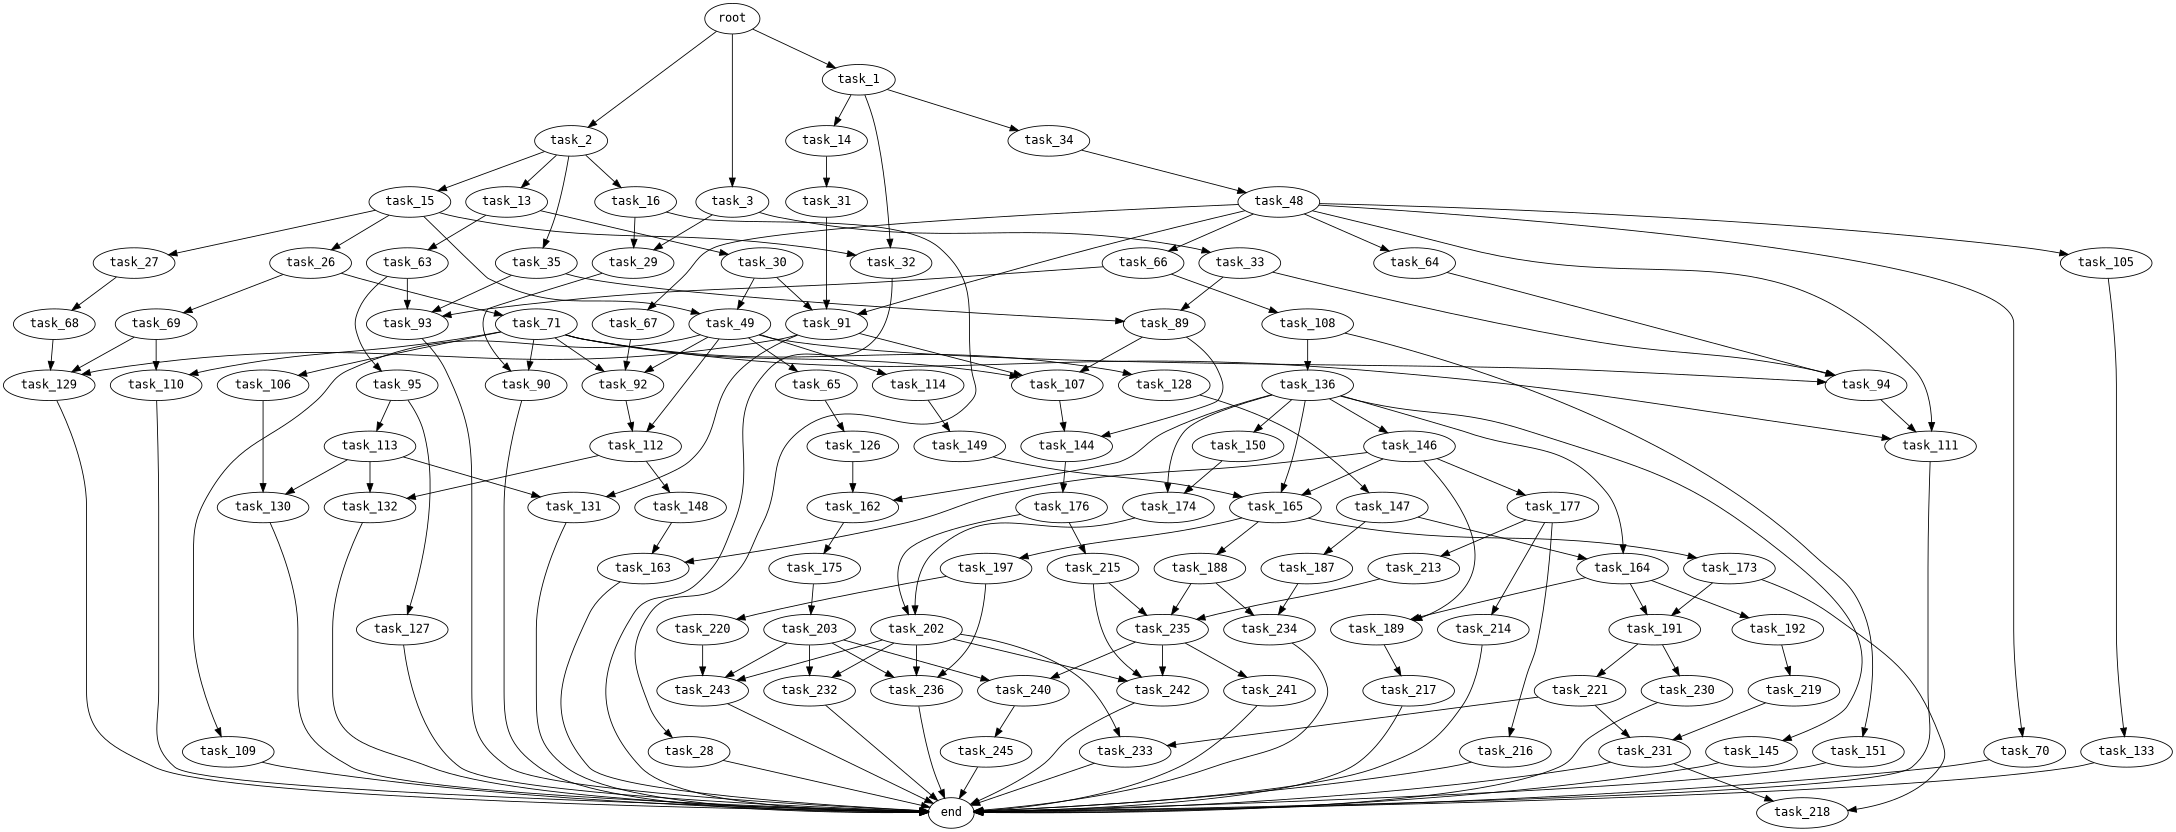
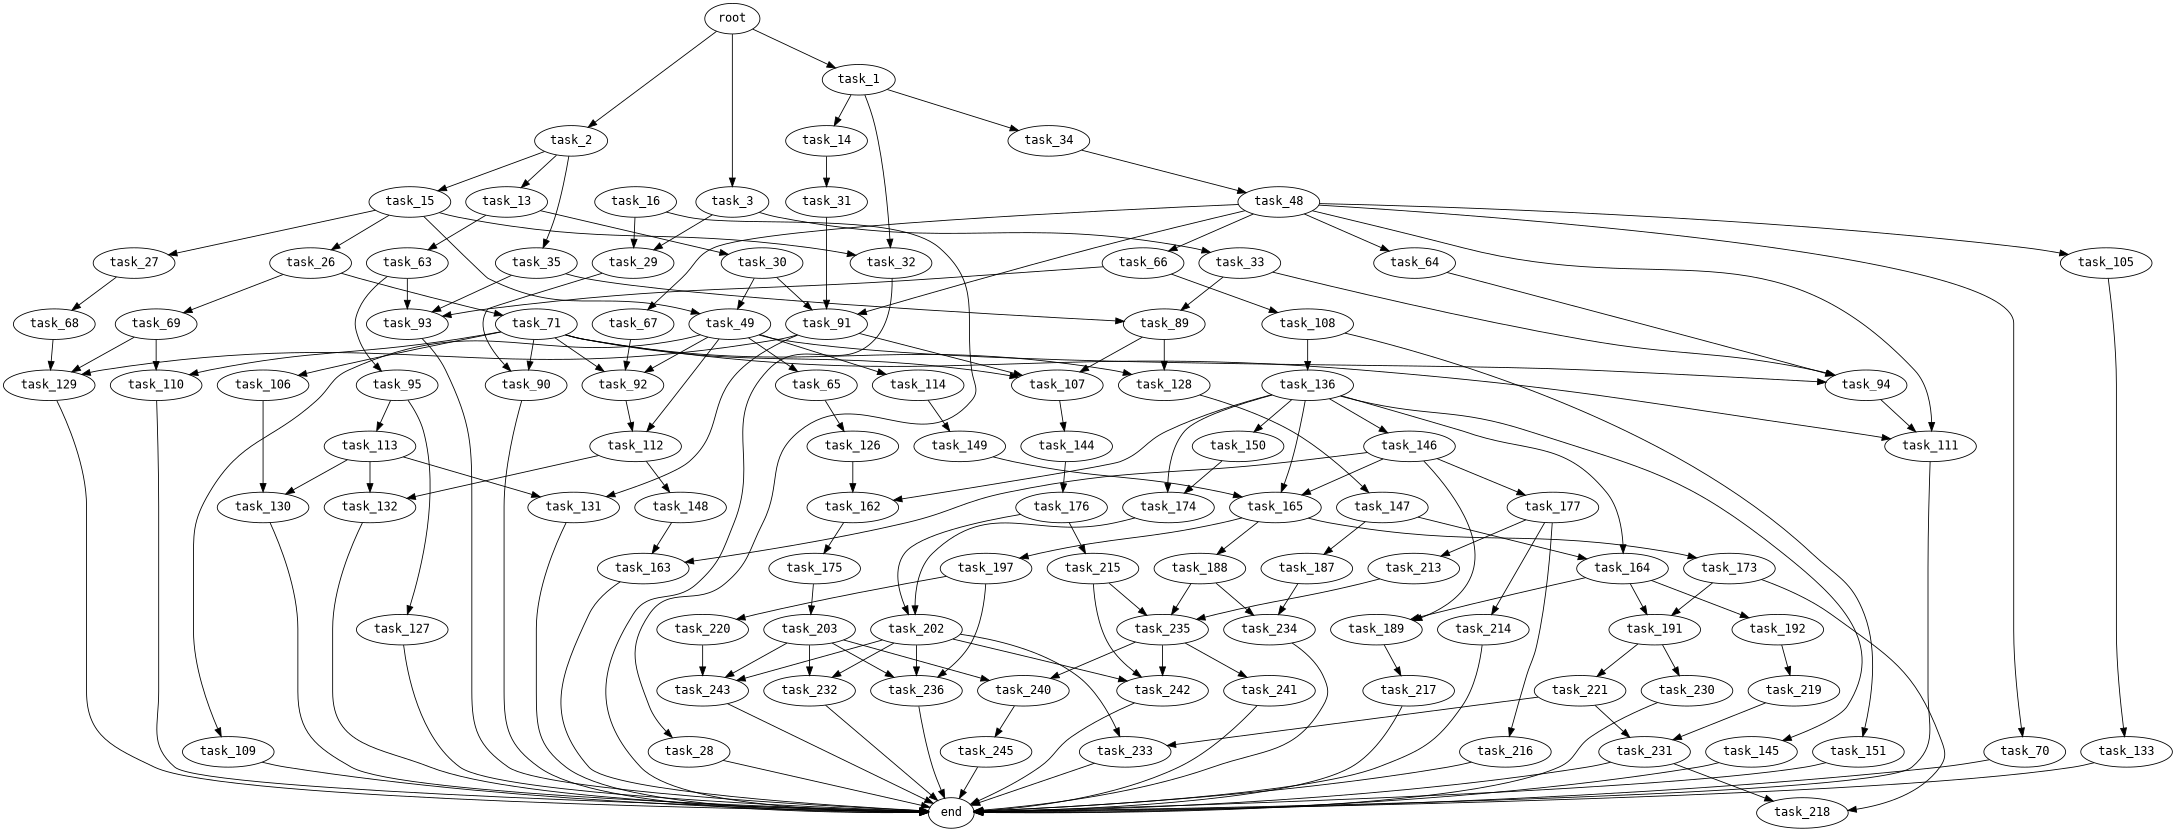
(600, 169) -> none
(1202, 407) -> (1164, 351)
